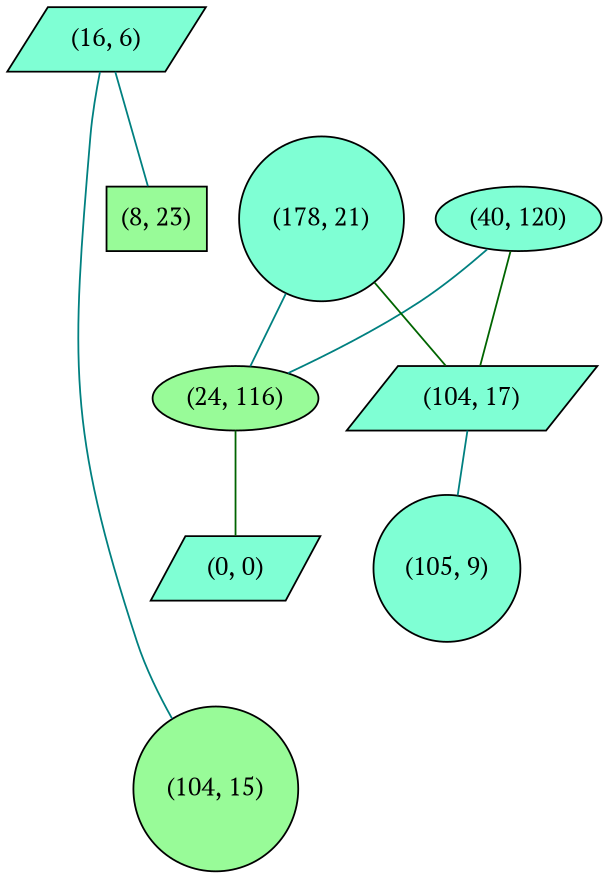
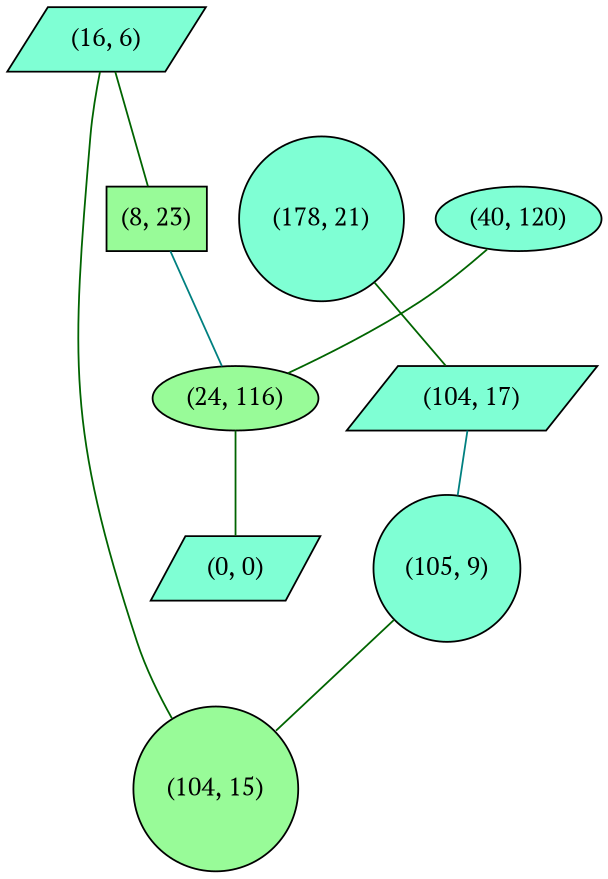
(132, 129) -> (132, 129)
(495, 308) -> none
(387, 322) -> (387, 322)
(268, 330) -> (196, 309)
(81, 402) -> (81, 402)
none -> (335, 675)
